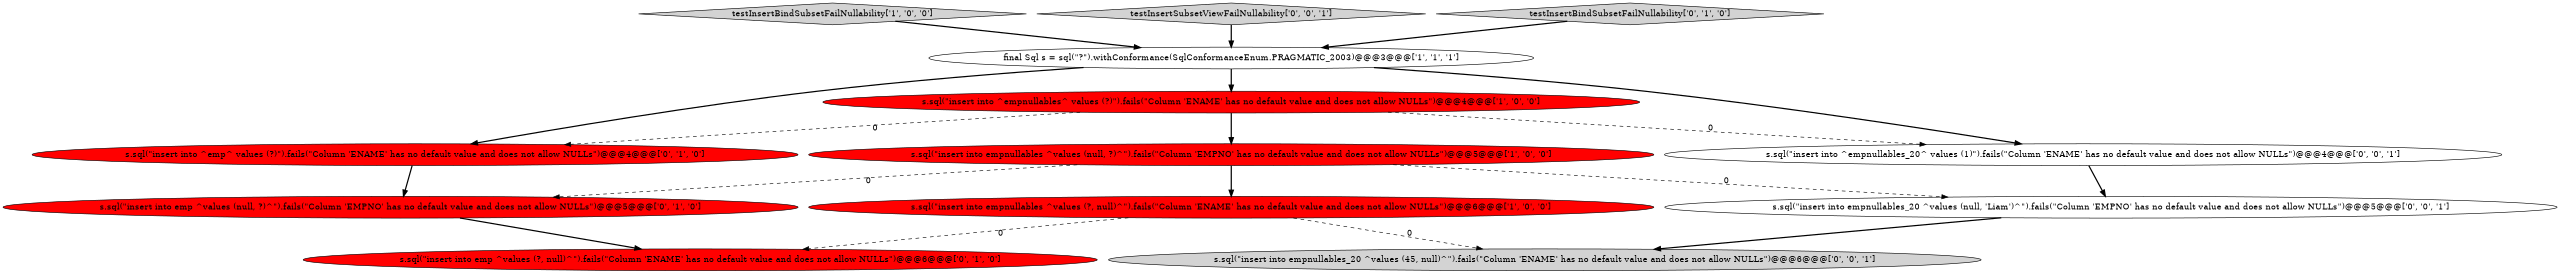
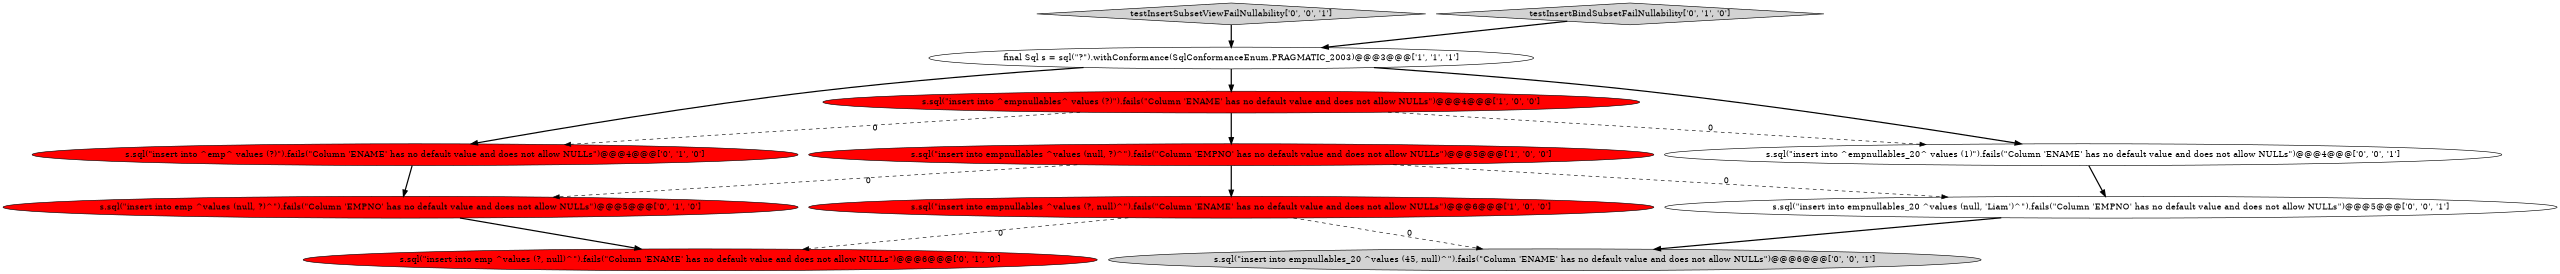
(833, 14) -> none
